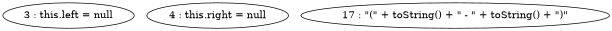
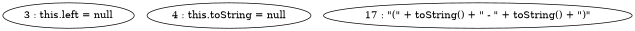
(218, 16) -> (229, 16)
